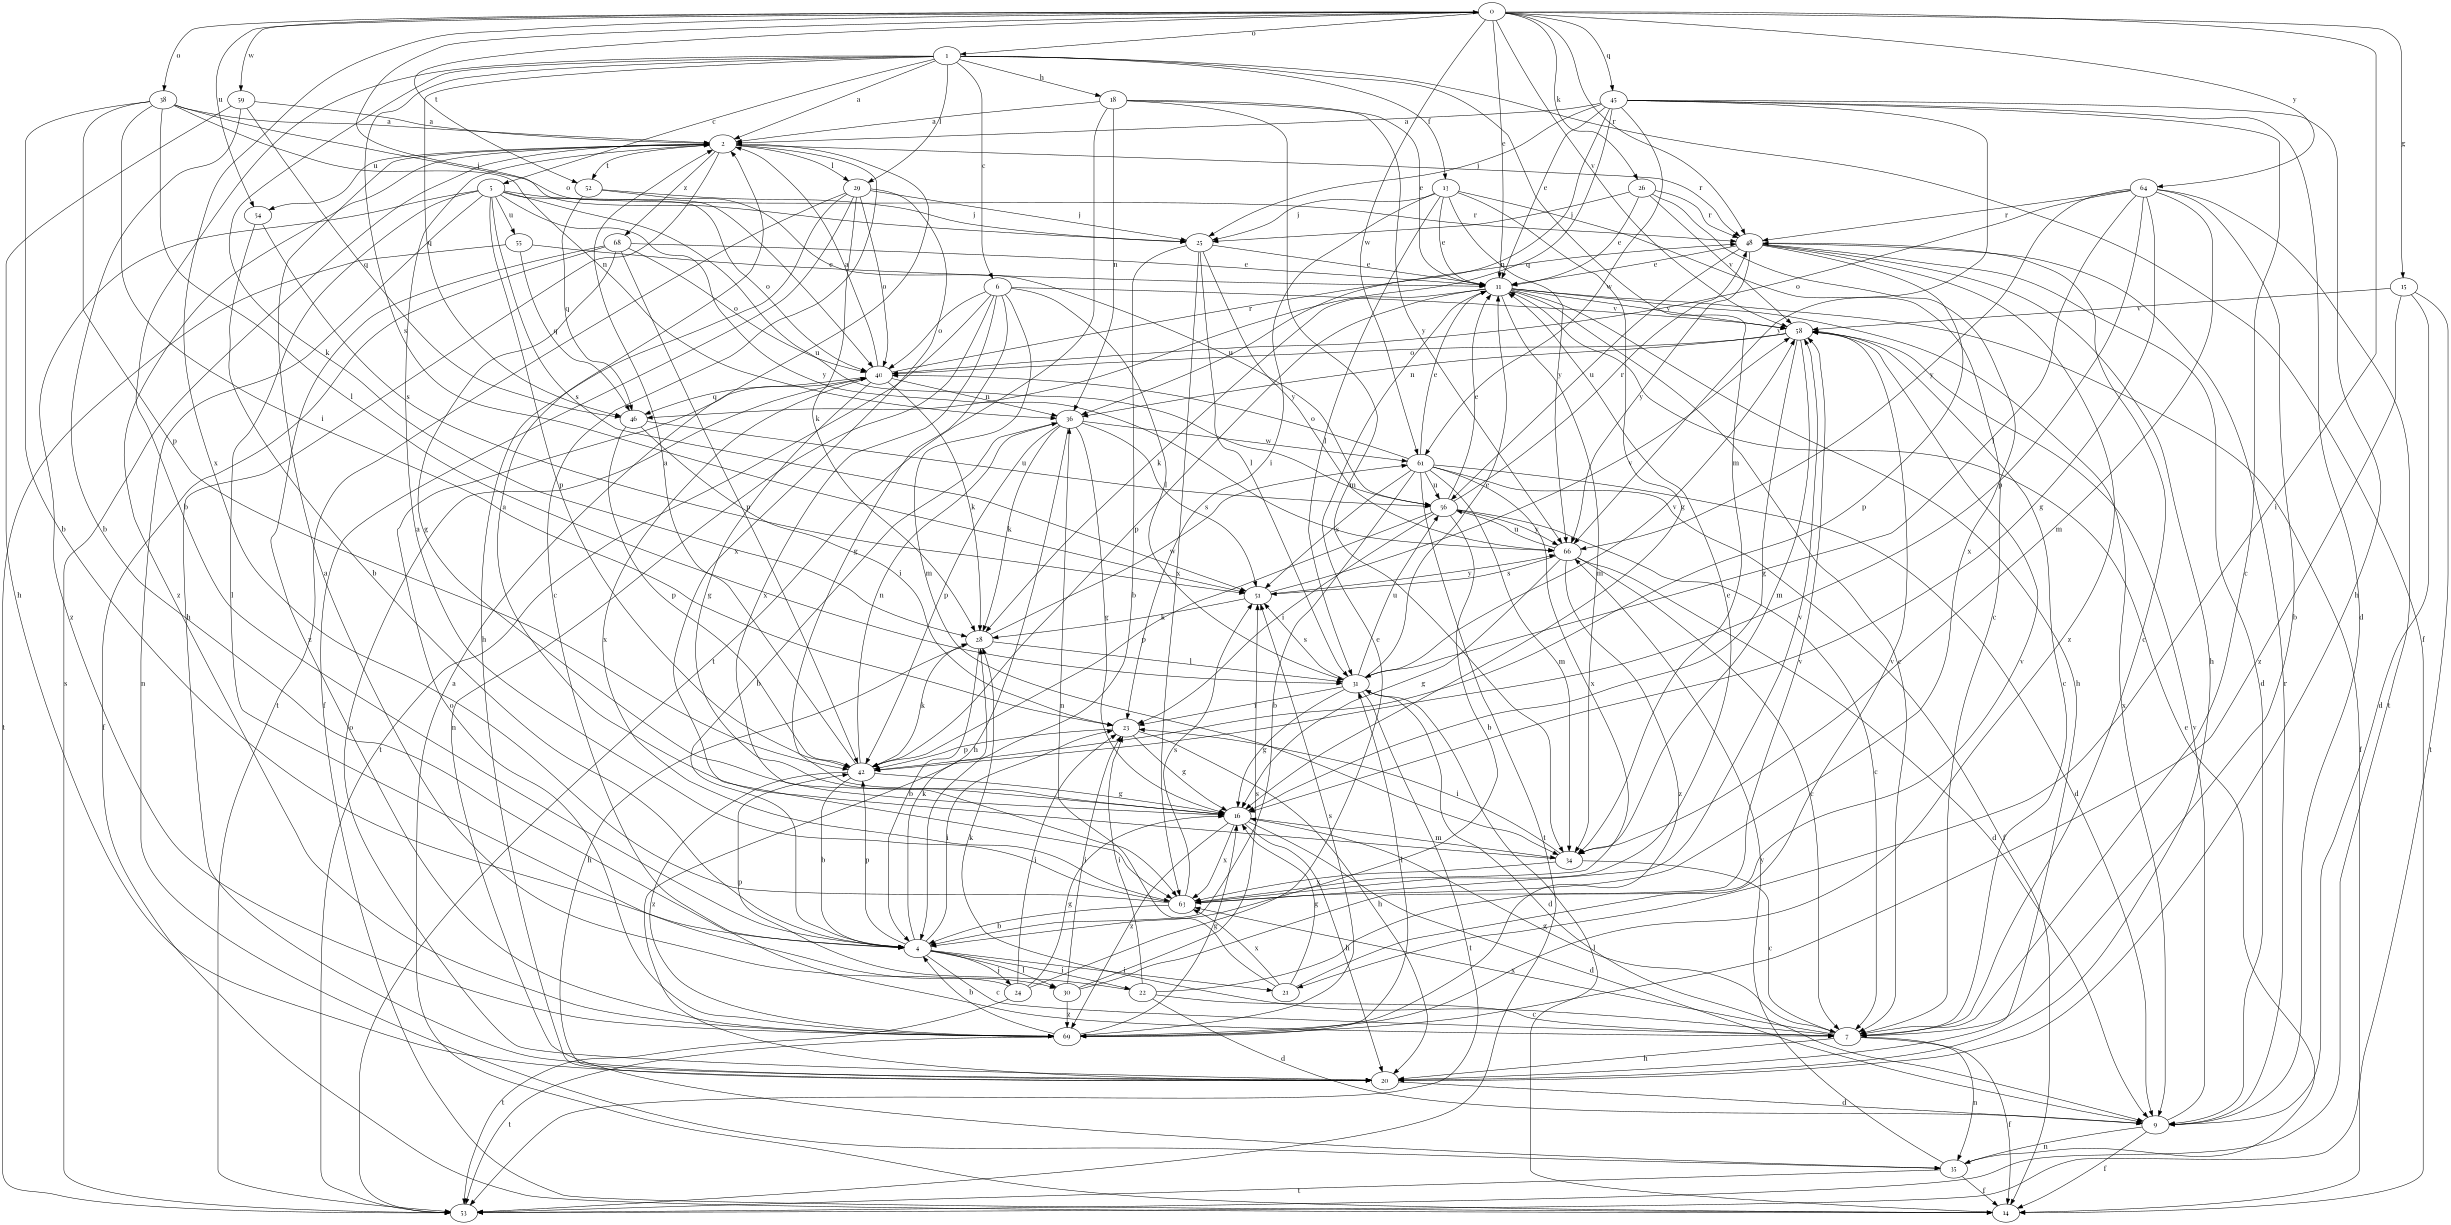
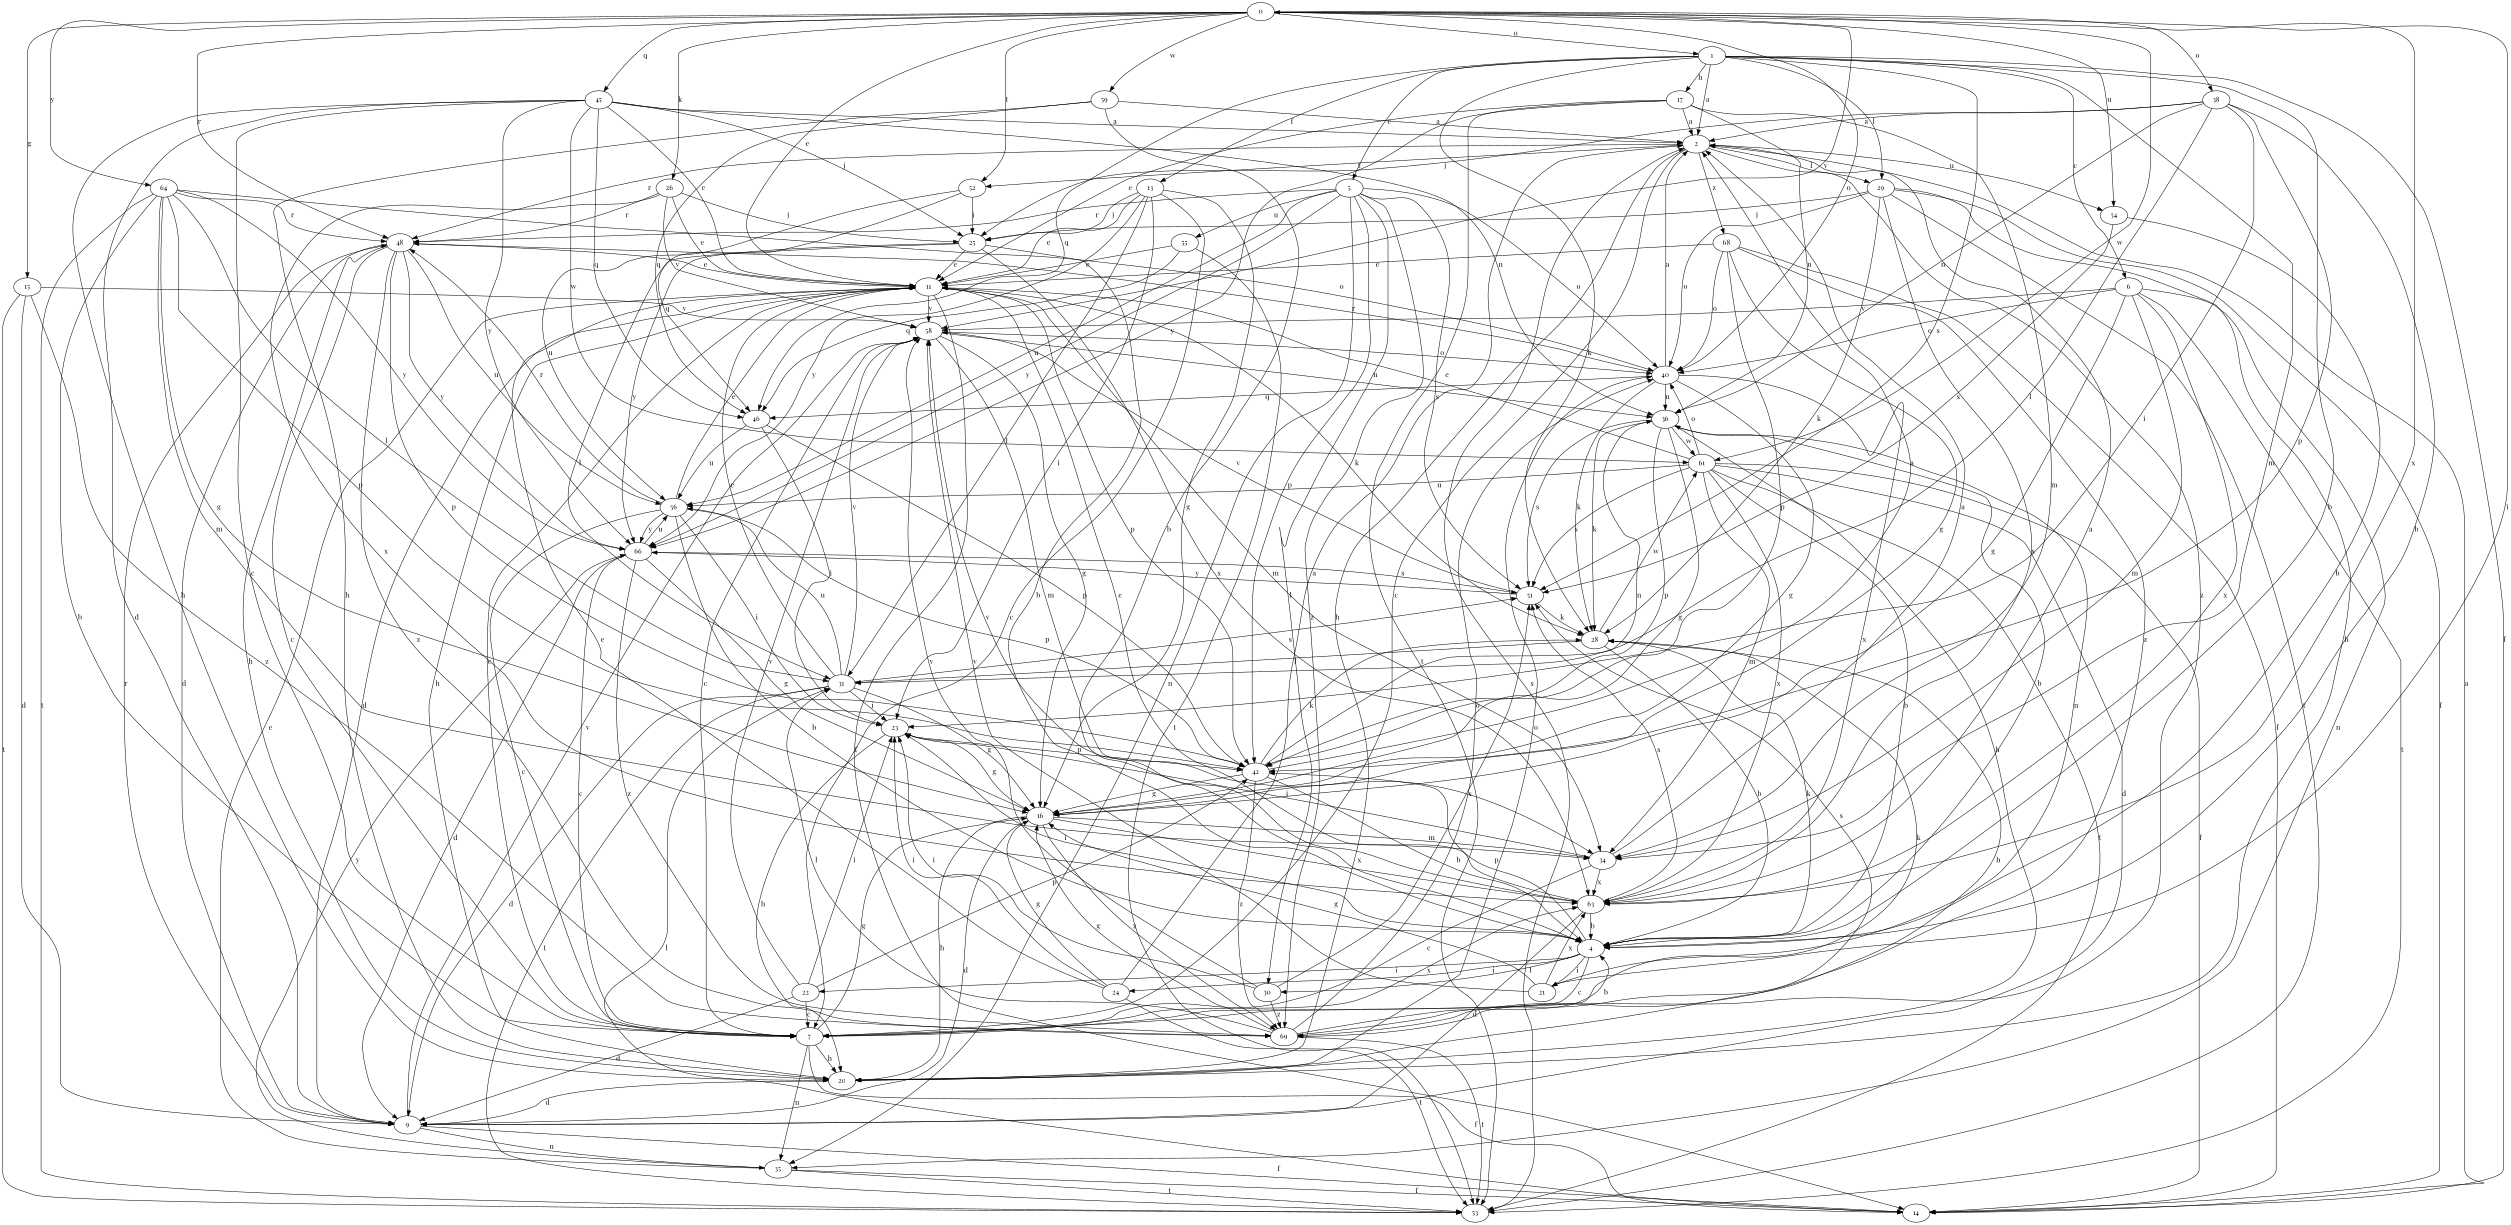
(1113, 100) -> (1680, 100)
(1164, 485) -> none
(2124, 706) -> (365, 706)
none -> (1041, 1120)
